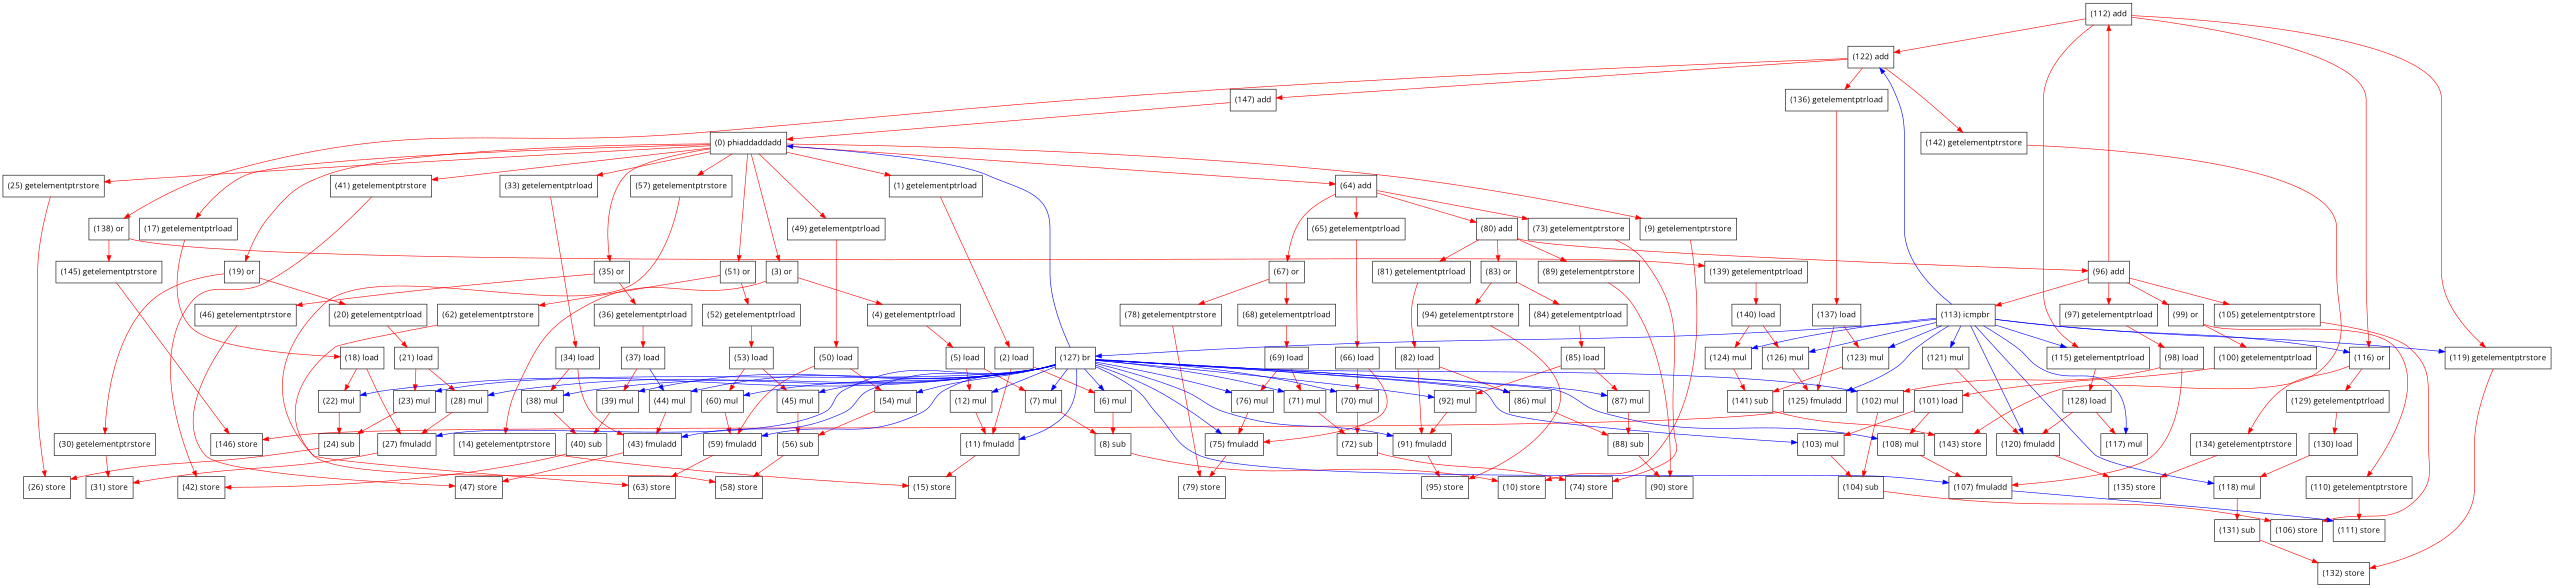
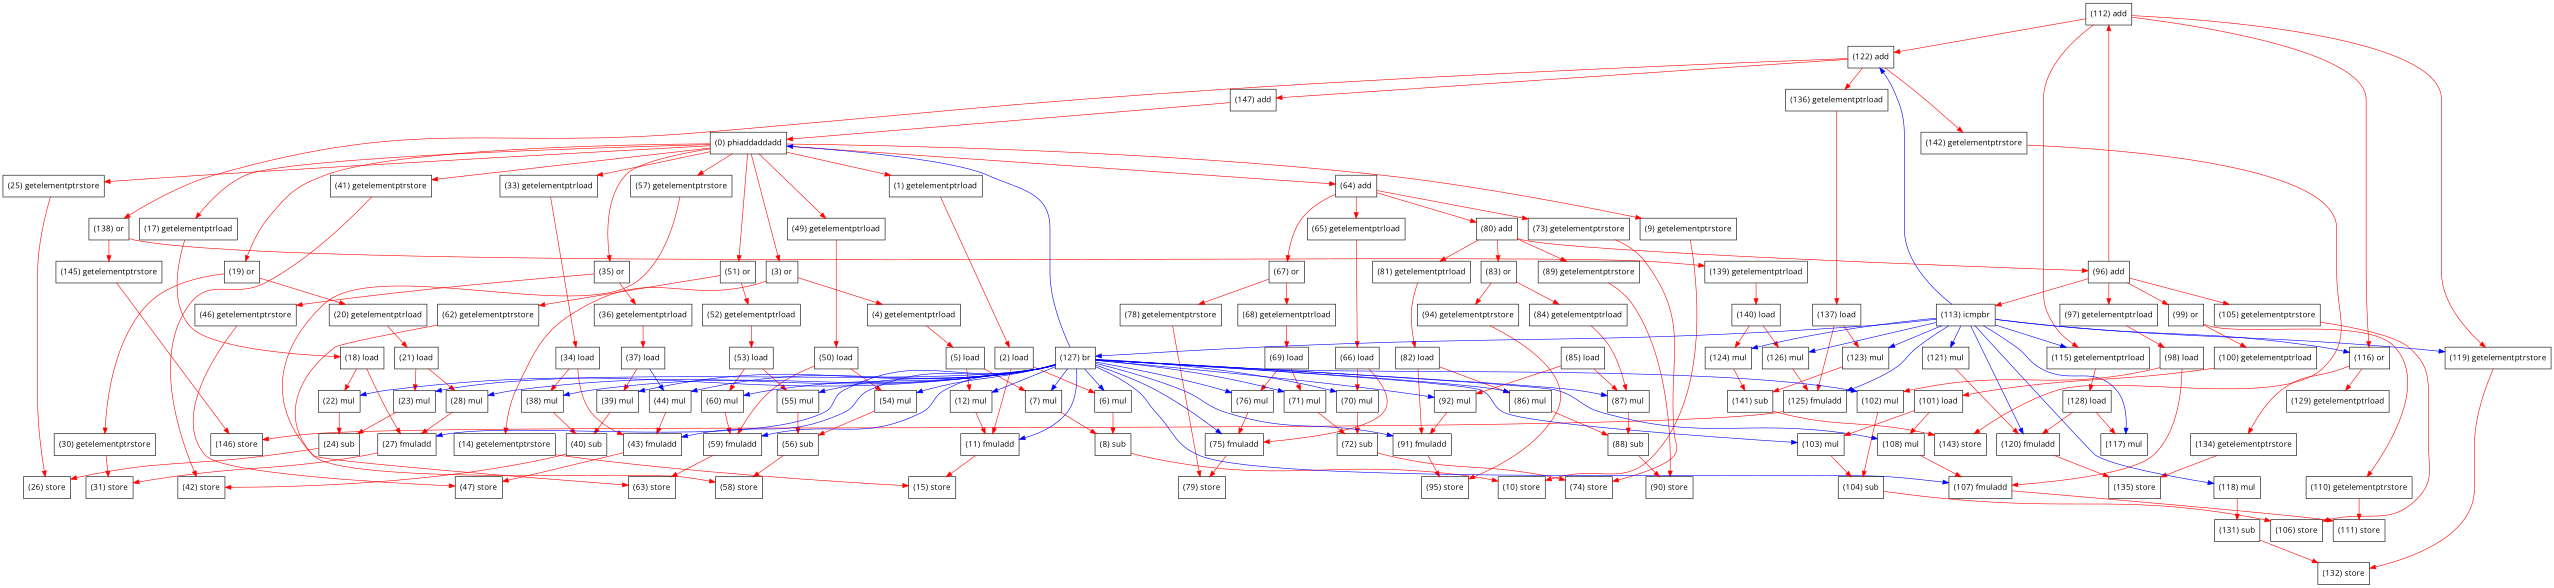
(1580, 334) -> (1613, 352)
(798, 401) -> (798, 401)
(2333, 445) -> none
(2122, 500) -> (2122, 500)
